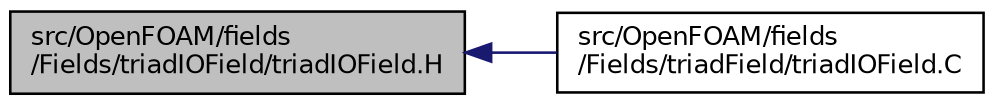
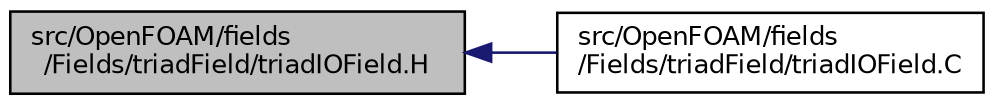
(238, 53) -> (238, 53)
